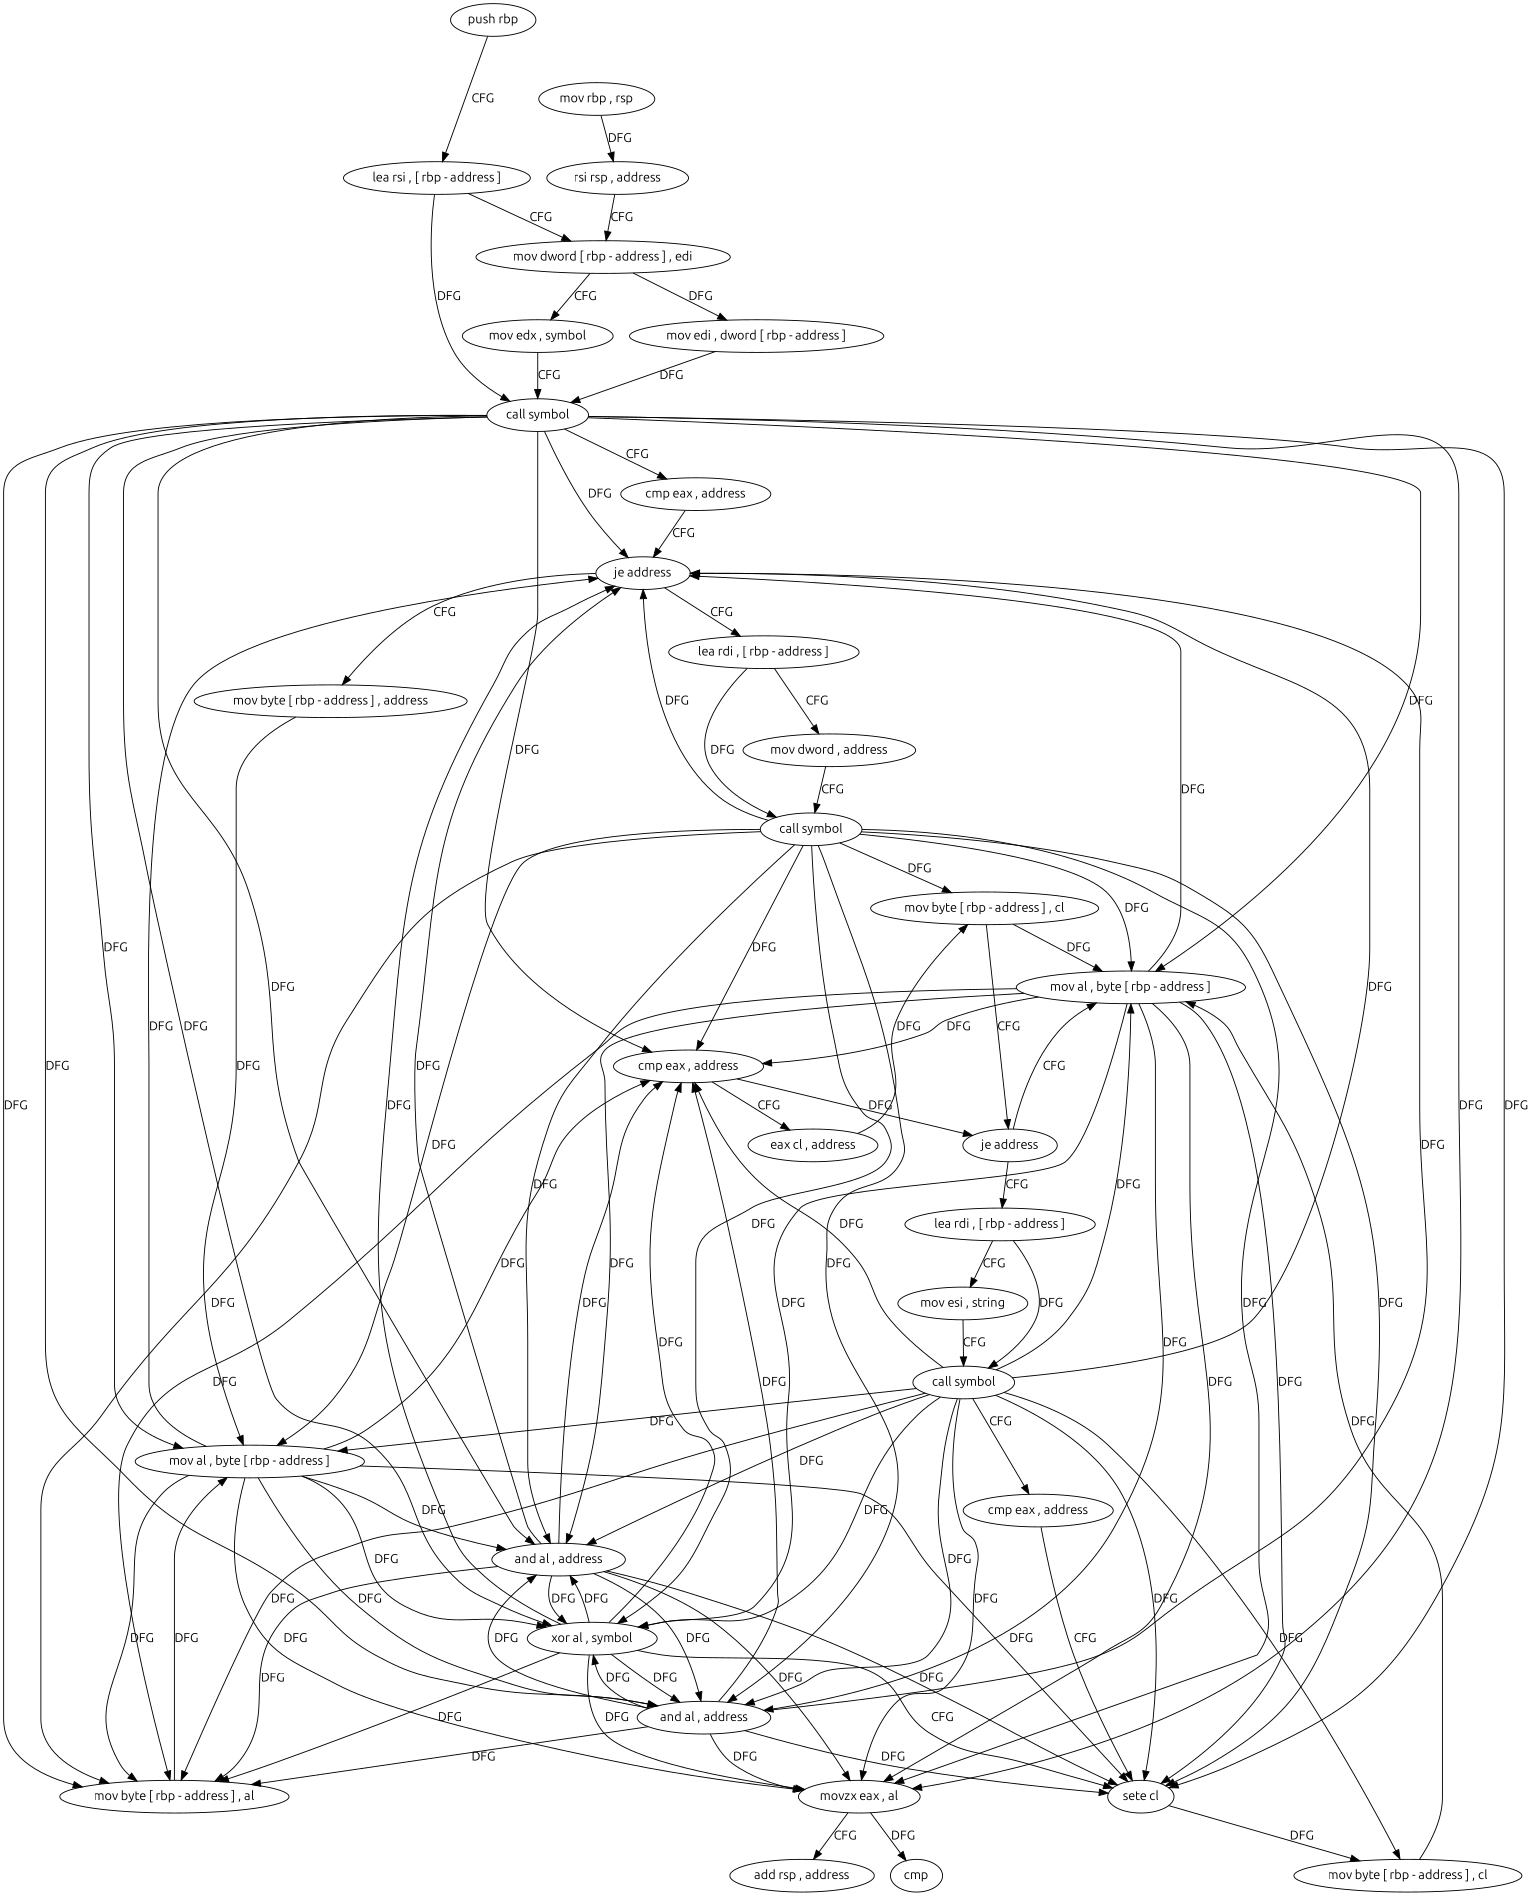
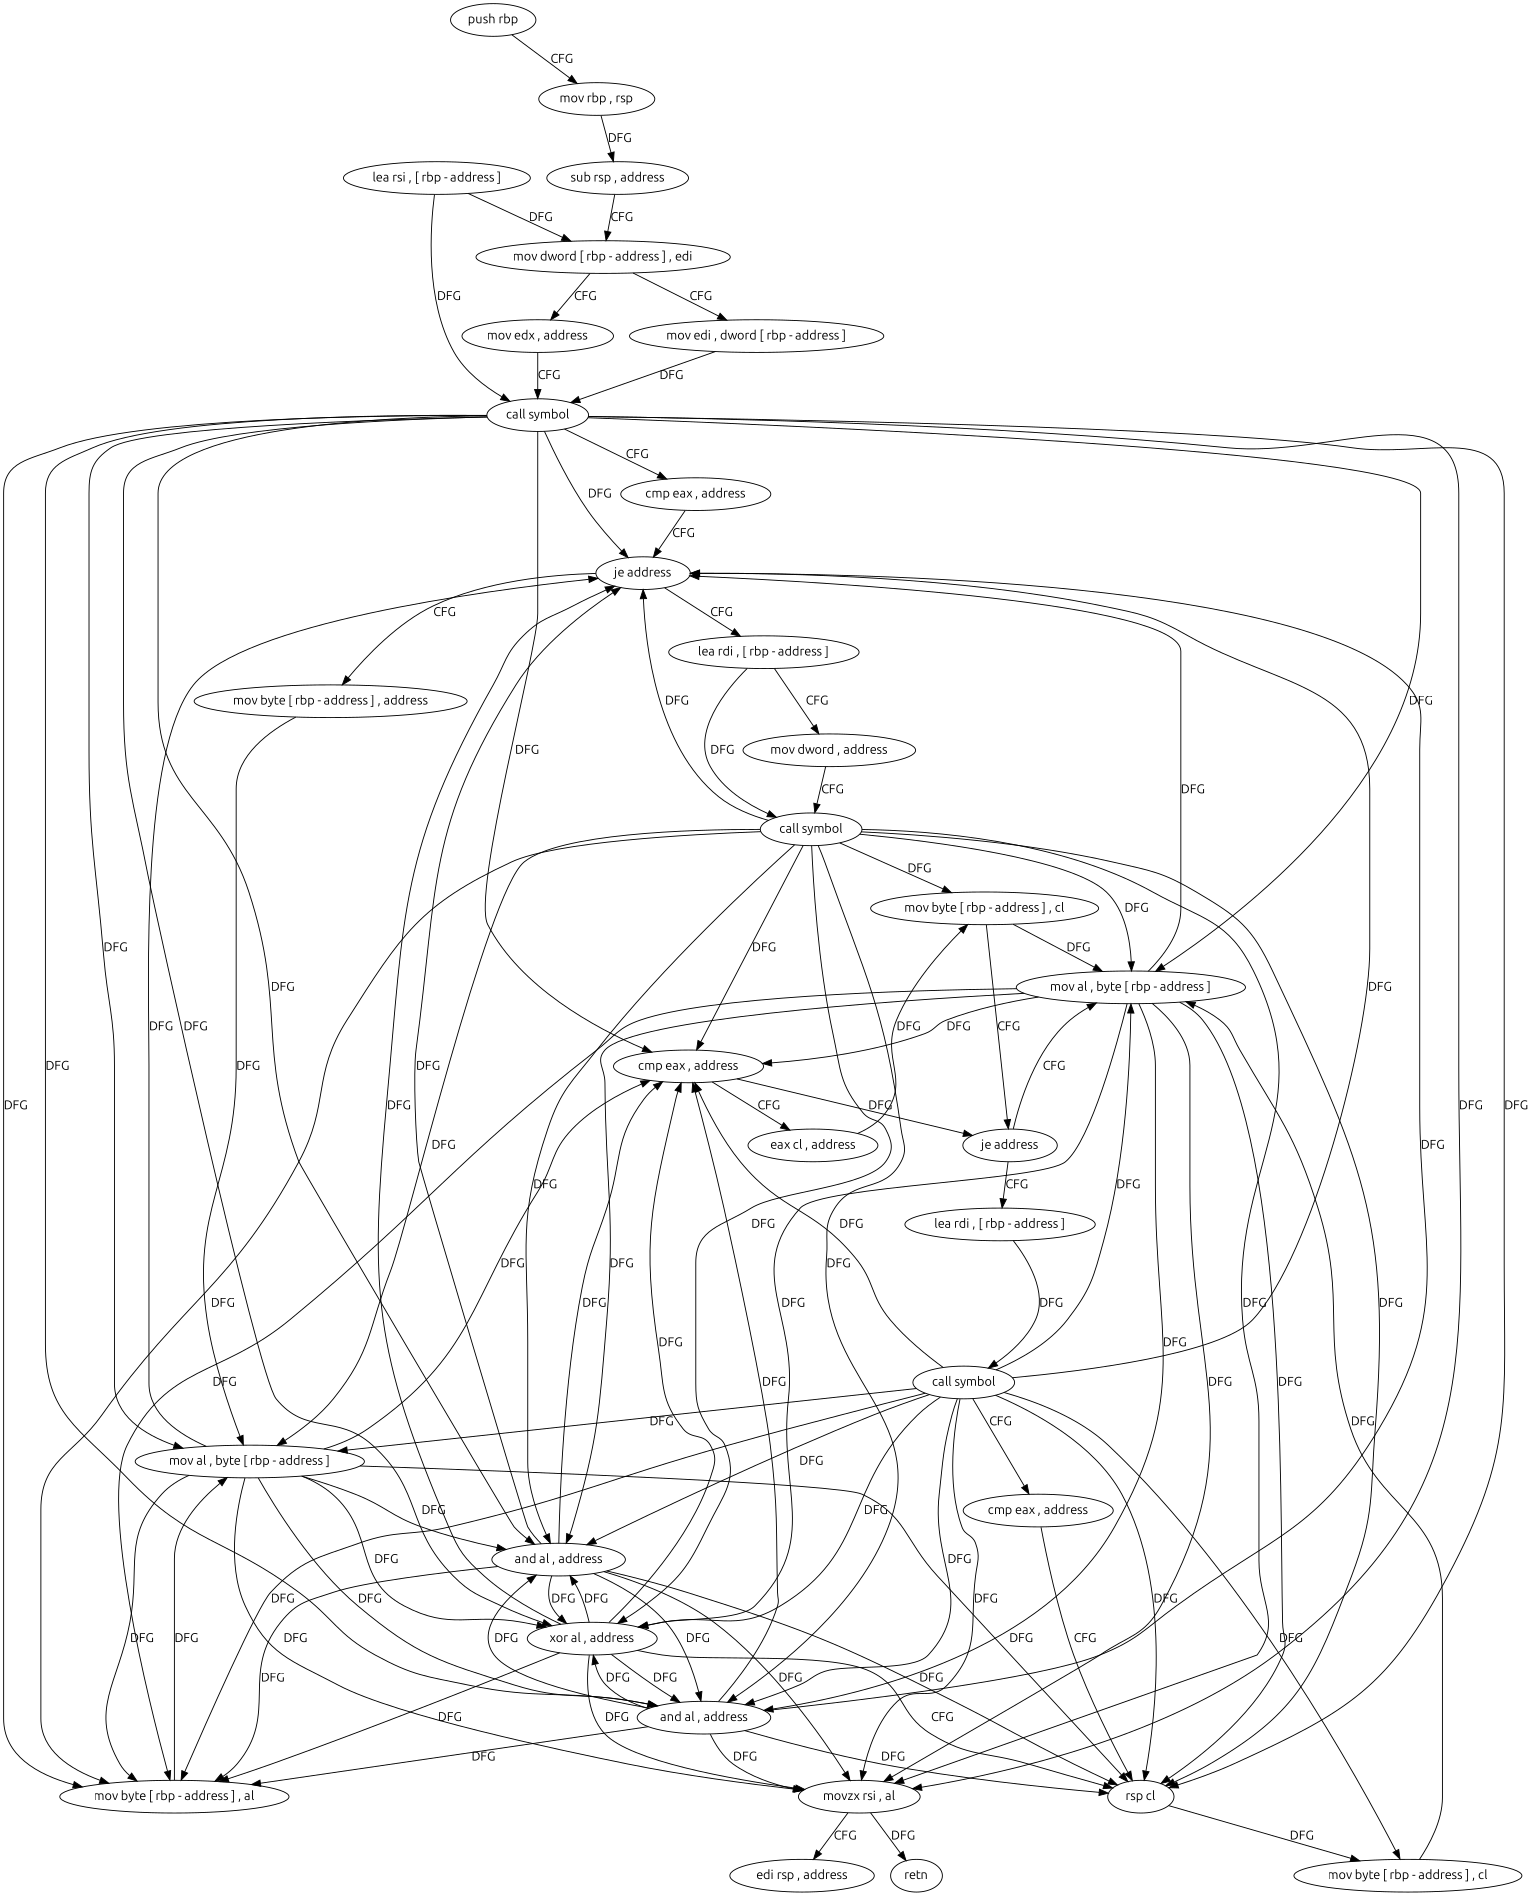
(467, 95) -> (541, 56)
(618, 178) -> (618, 178)
(541, 218) -> (541, 218)
(701, 297) -> (701, 297)
(538, 336) -> (538, 336)
(963, 1303) -> none
(592, 1639) -> (592, 1639)
(859, 1797) -> (859, 1797)
(1141, 1797) -> (1141, 1797)
(802, 1876) -> (802, 1876)
(917, 1876) -> (917, 1876)
